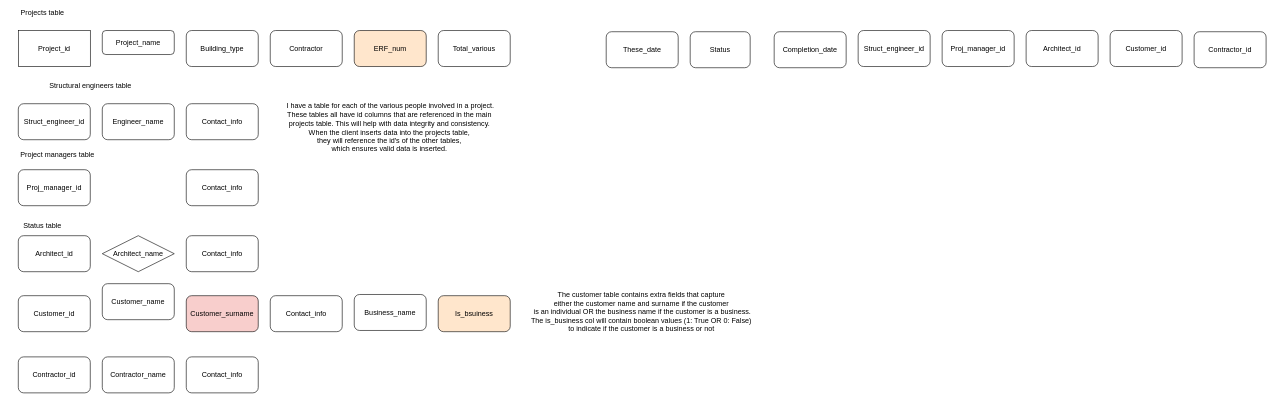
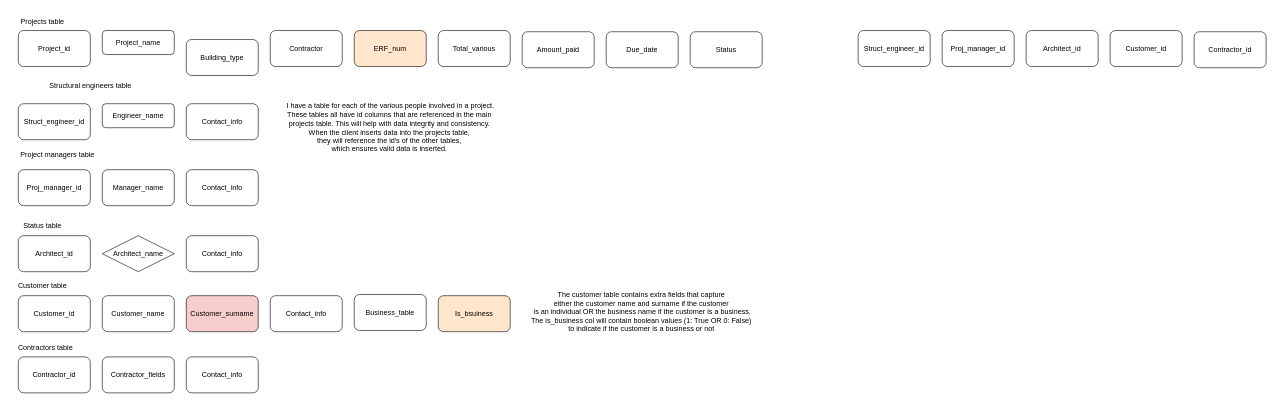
(42, 12) -> (42, 21)
(54, 48) -> (54, 48)
(222, 48) -> (222, 57)
none -> (558, 50)
(642, 50) -> (642, 50)
(720, 50) -> (726, 50)
(810, 50) -> none
(138, 122) -> (138, 116)
none -> (138, 188)
none -> (42, 285)
(138, 302) -> (138, 314)
(390, 312) -> (390, 312)
none -> (45, 348)
(138, 375) -> (138, 375)
